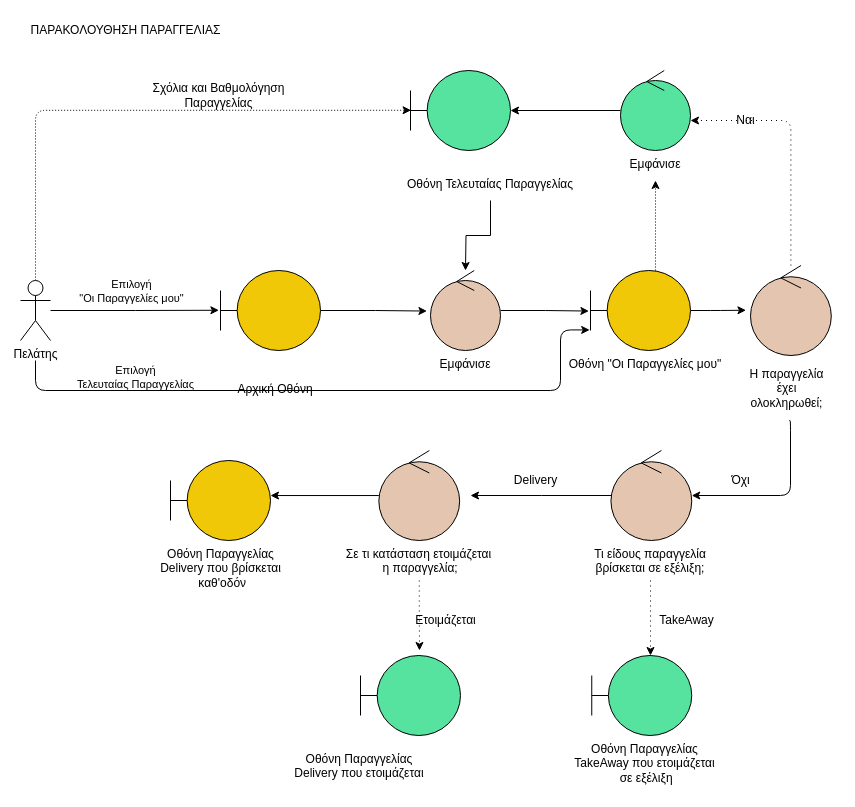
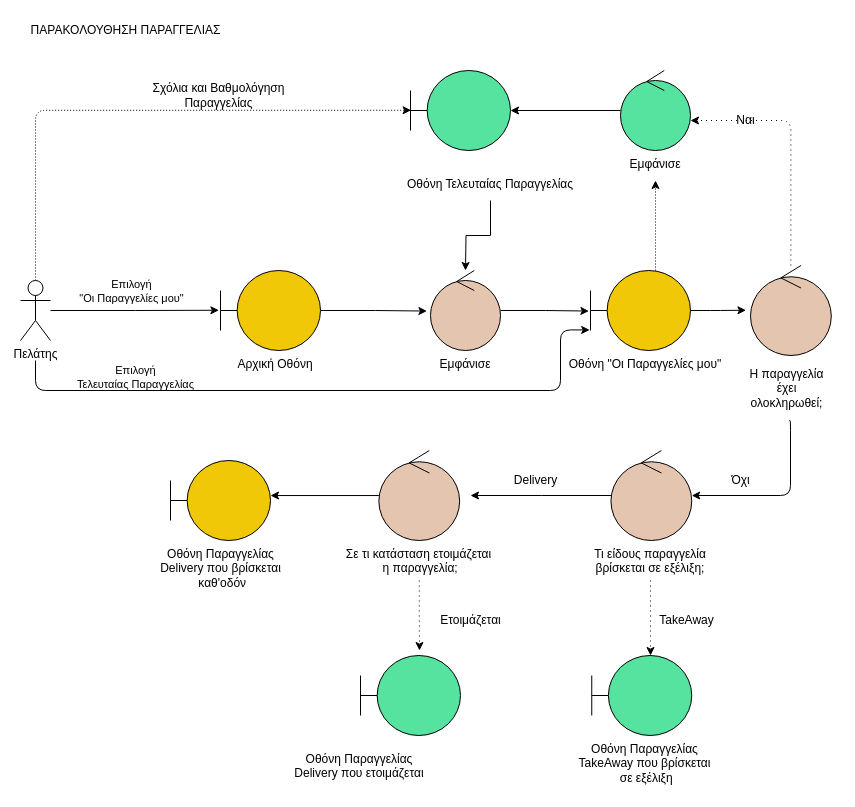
(276, 391) -> (276, 366)
(446, 621) -> (471, 621)
(645, 764) -> (645, 764)
